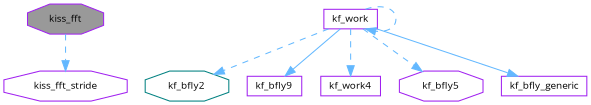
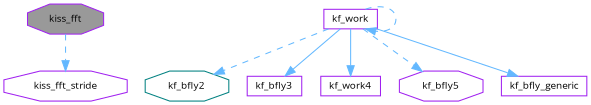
(351, 47) -> (351, 47)
(274, 86) -> (274, 86)
